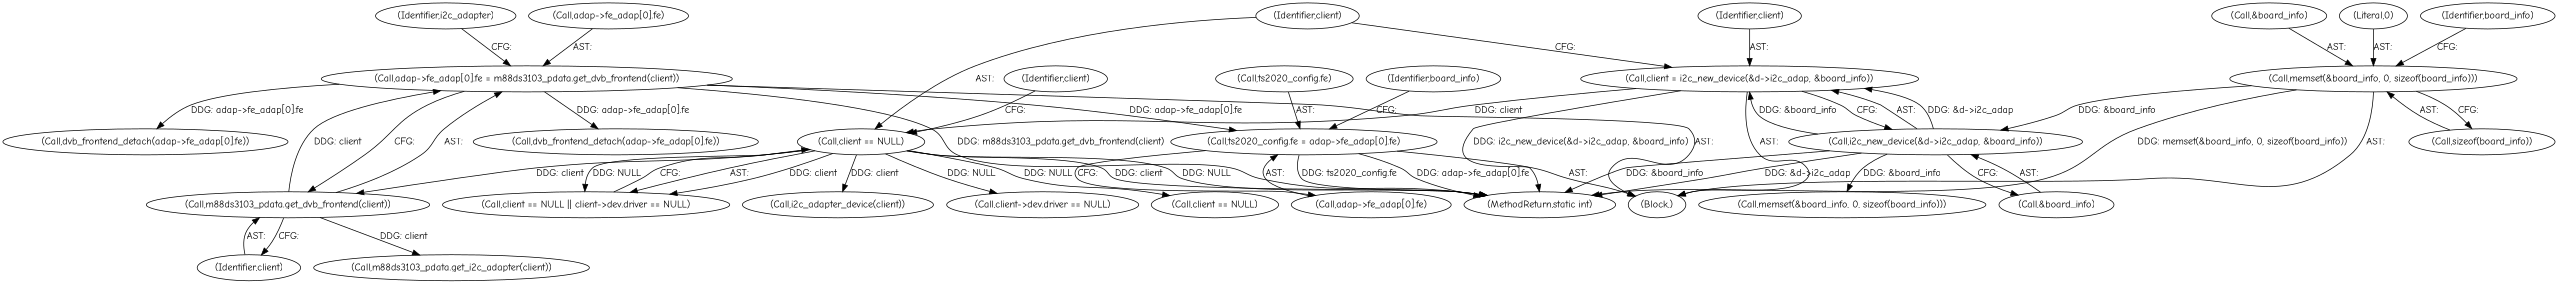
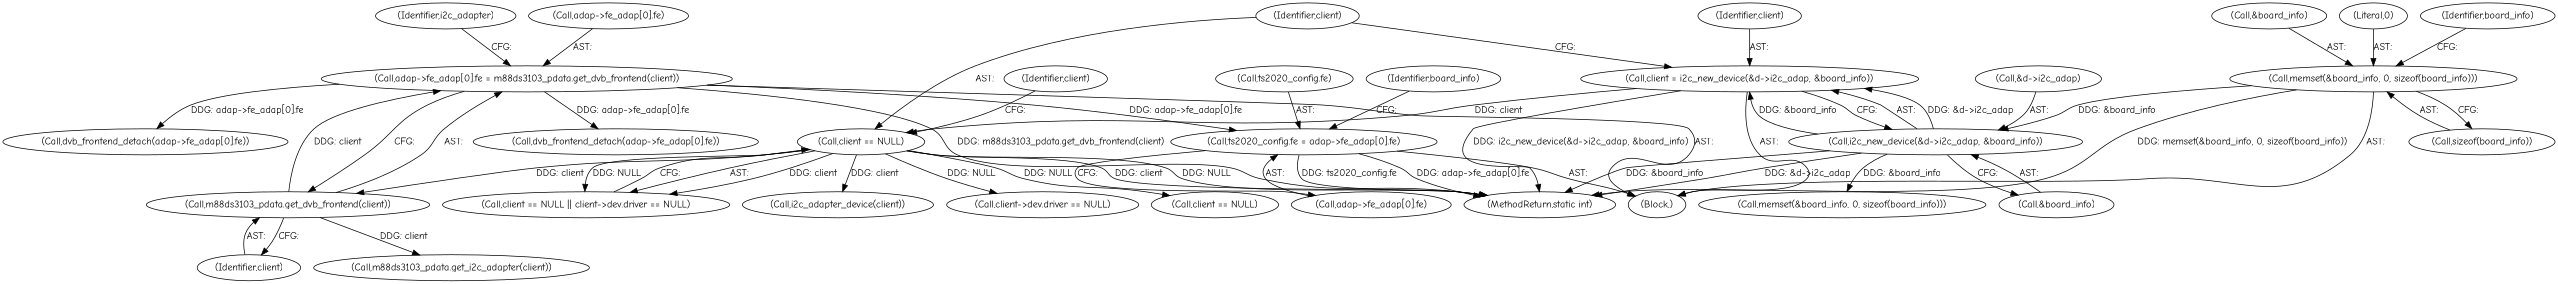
none -> (2038, 79)
